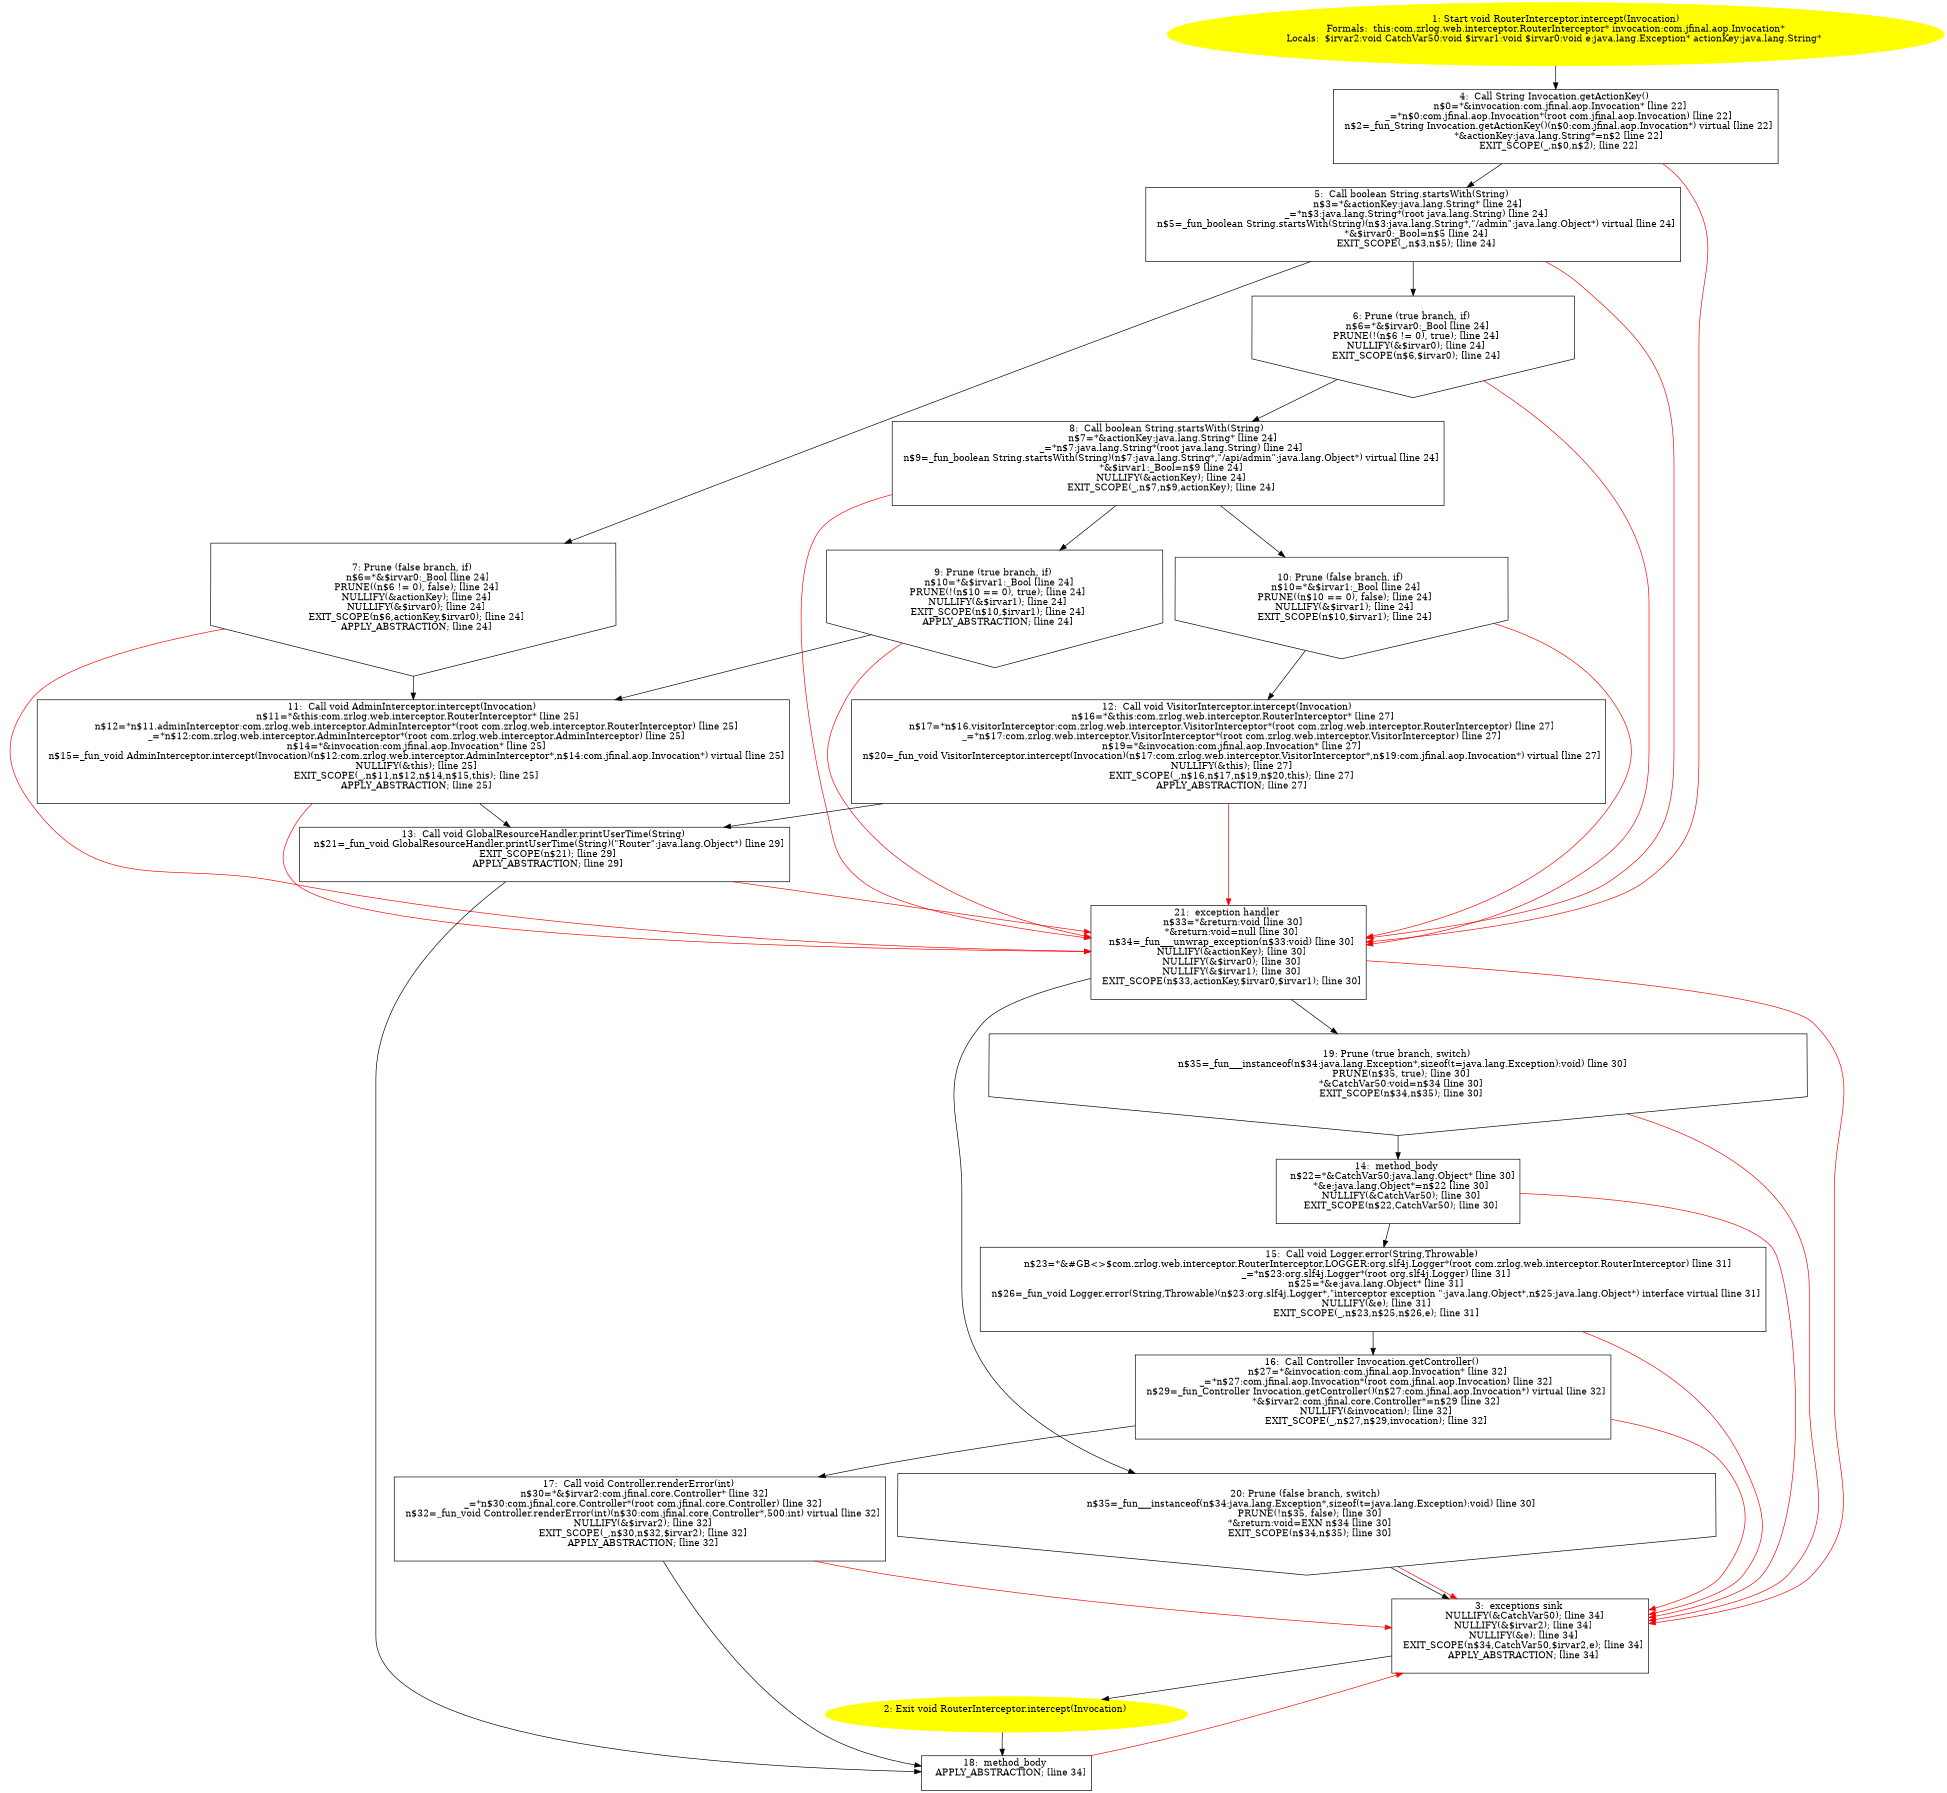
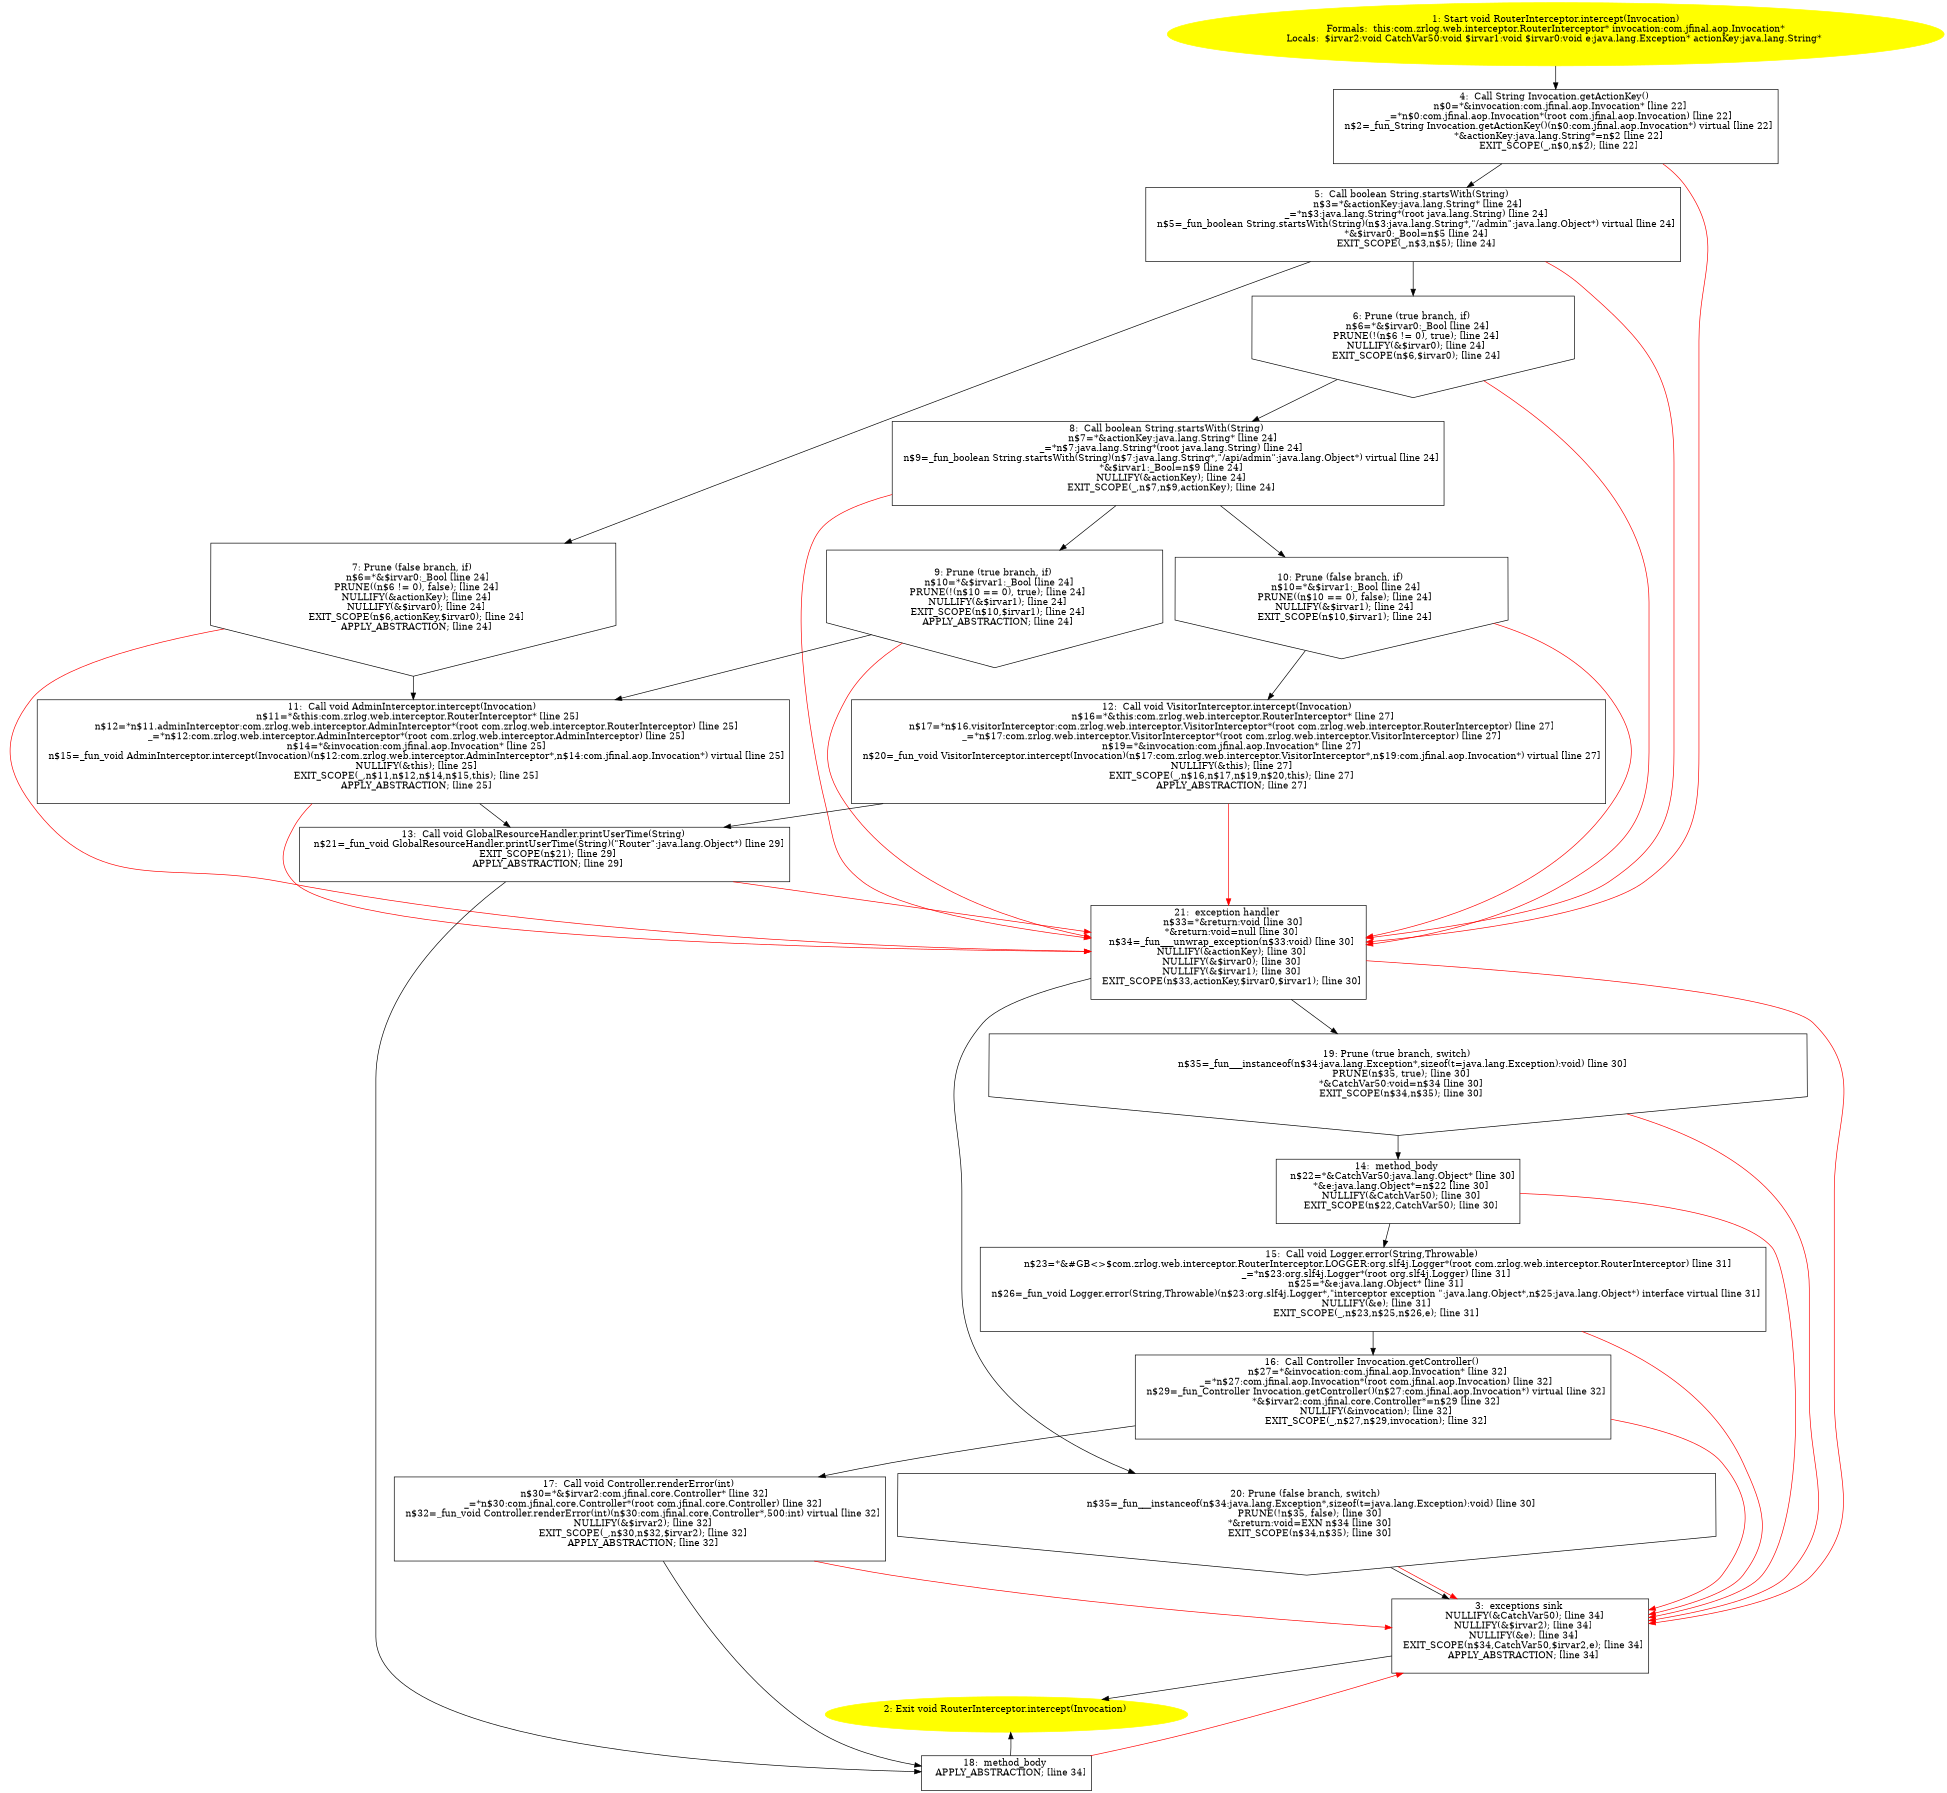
(1002, 1741) -> (1011, 1747)
